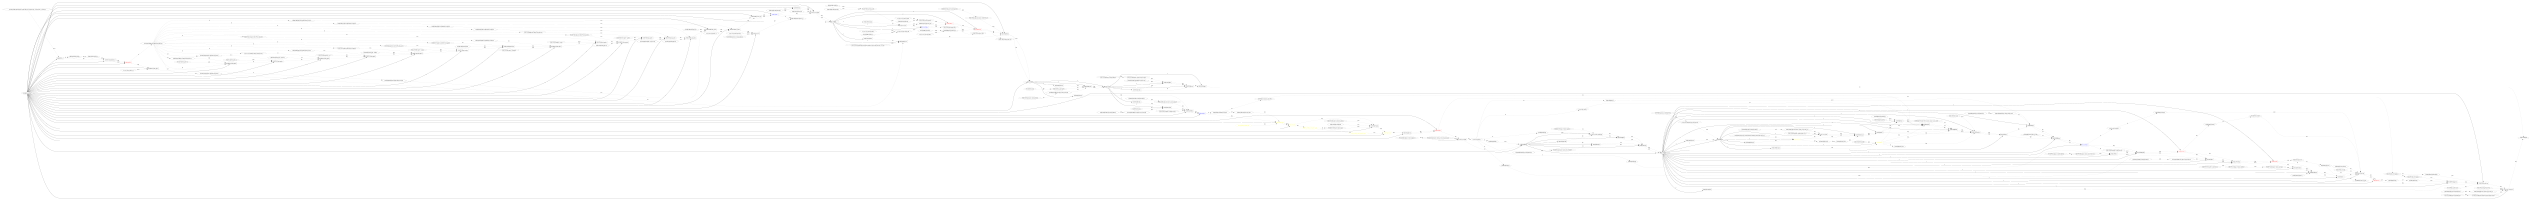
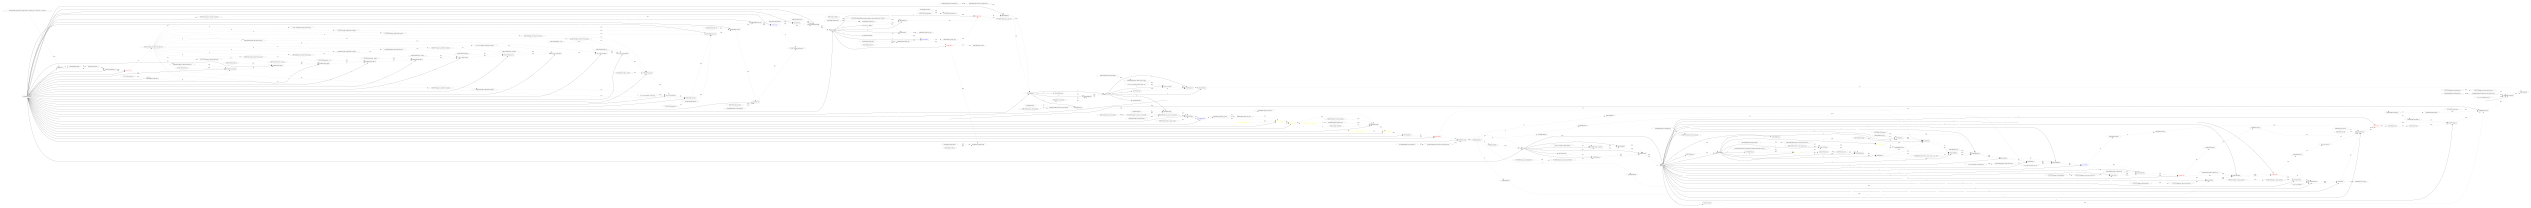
(938, 22) -> (964, 95)
